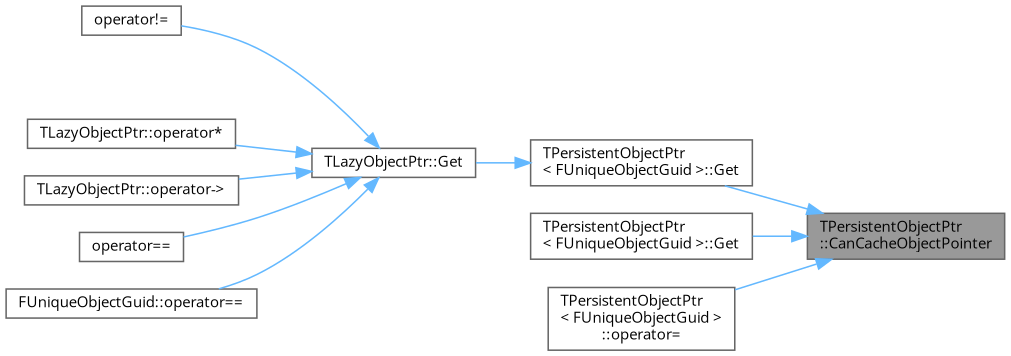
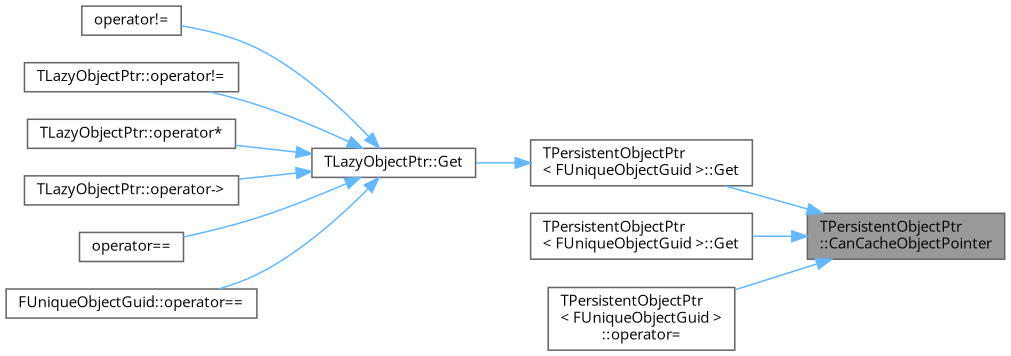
none -> (132, 77)
